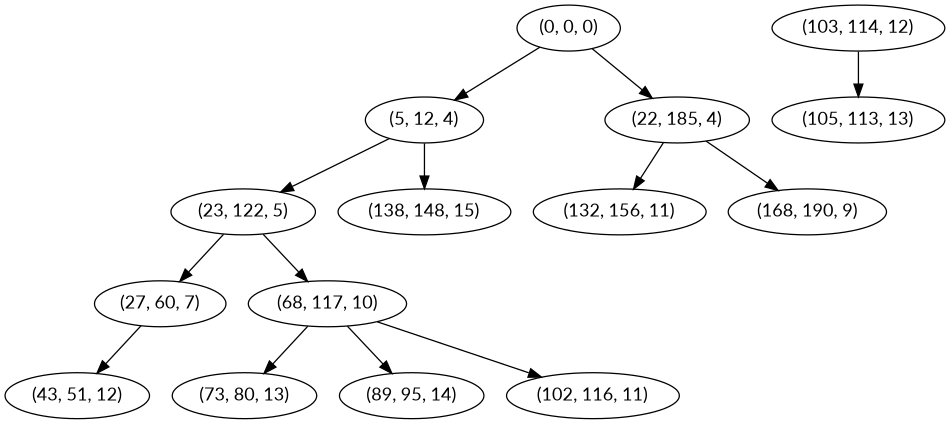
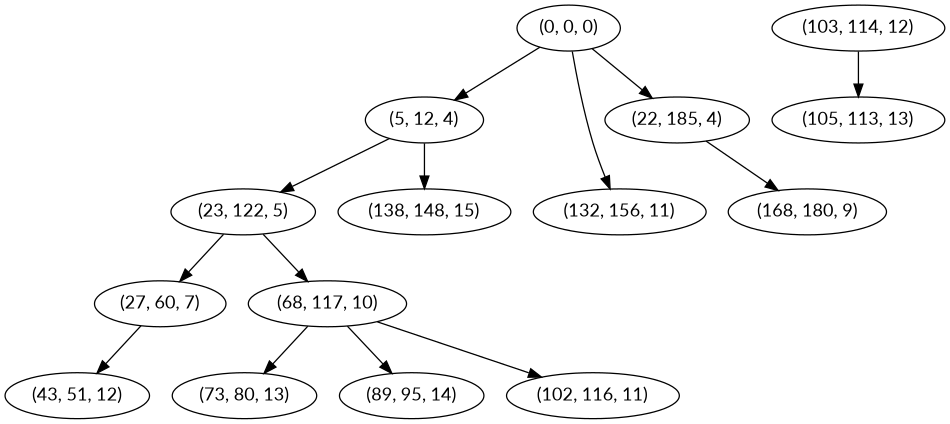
(652, 161) -> (585, 115)
(807, 212) -> (807, 212)
